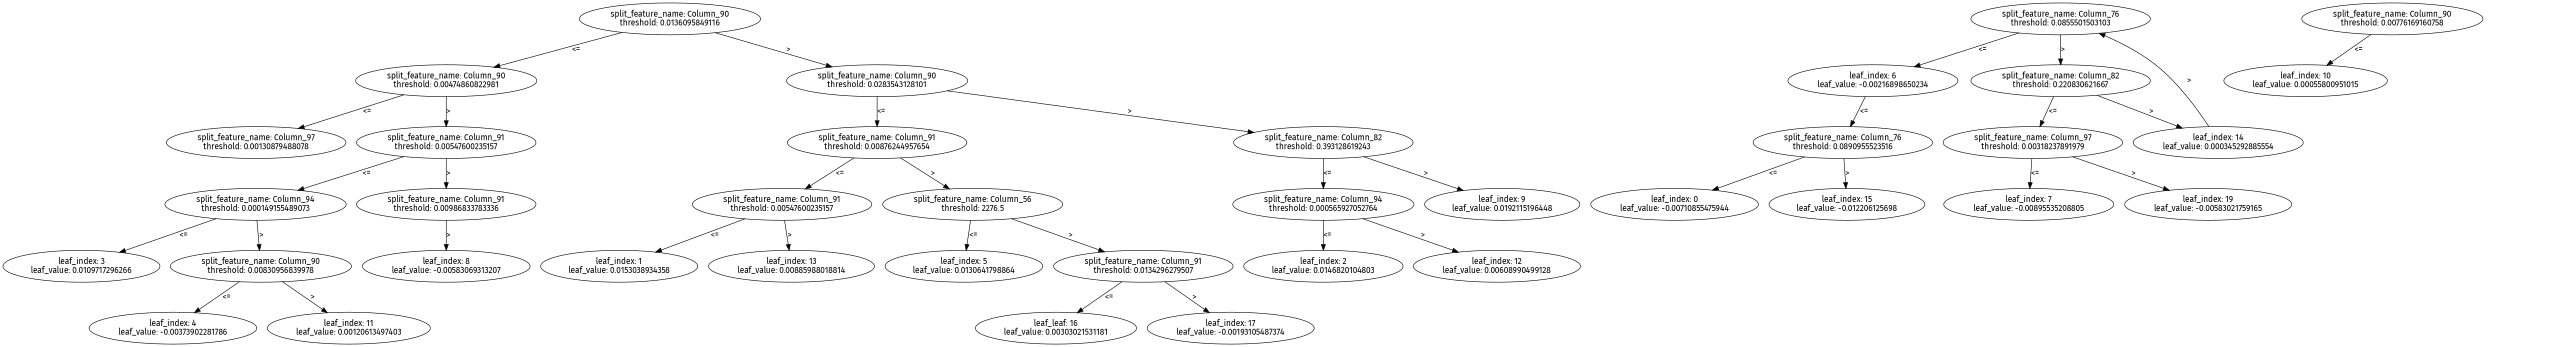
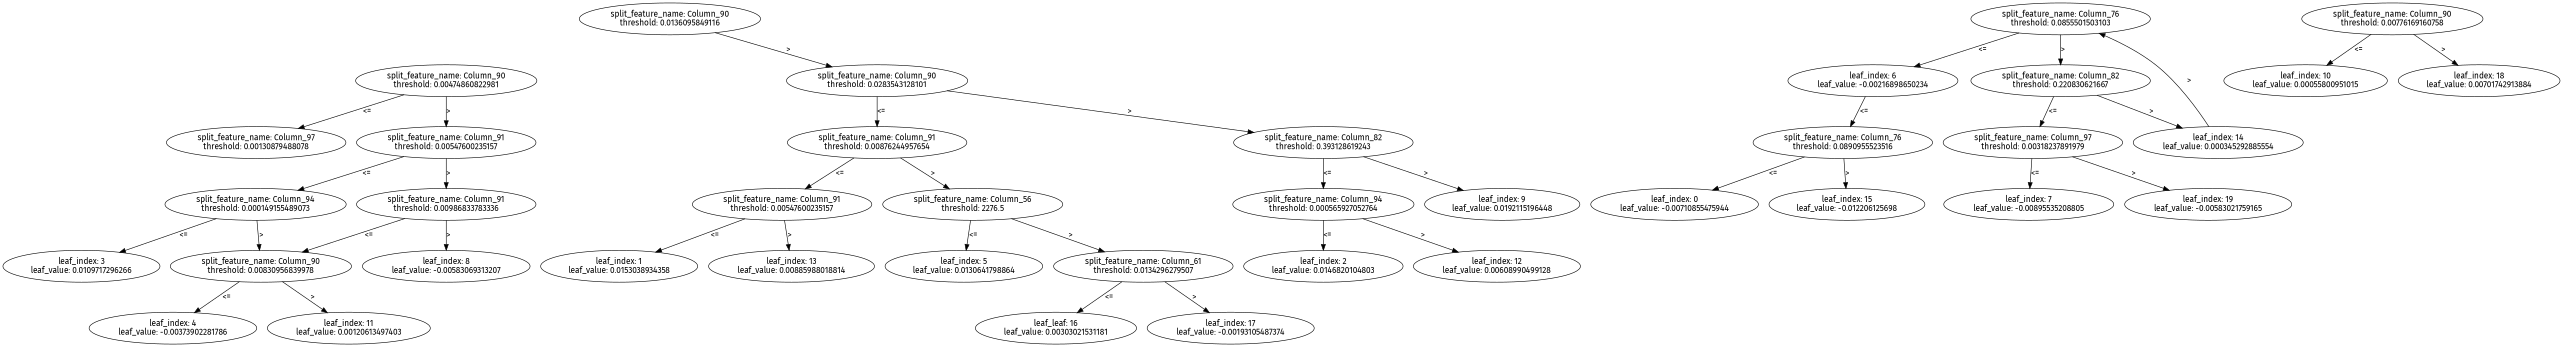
(561, 49) -> none
none -> (2479, 81)
none -> (356, 234)
(1143, 266) -> (1143, 266)
